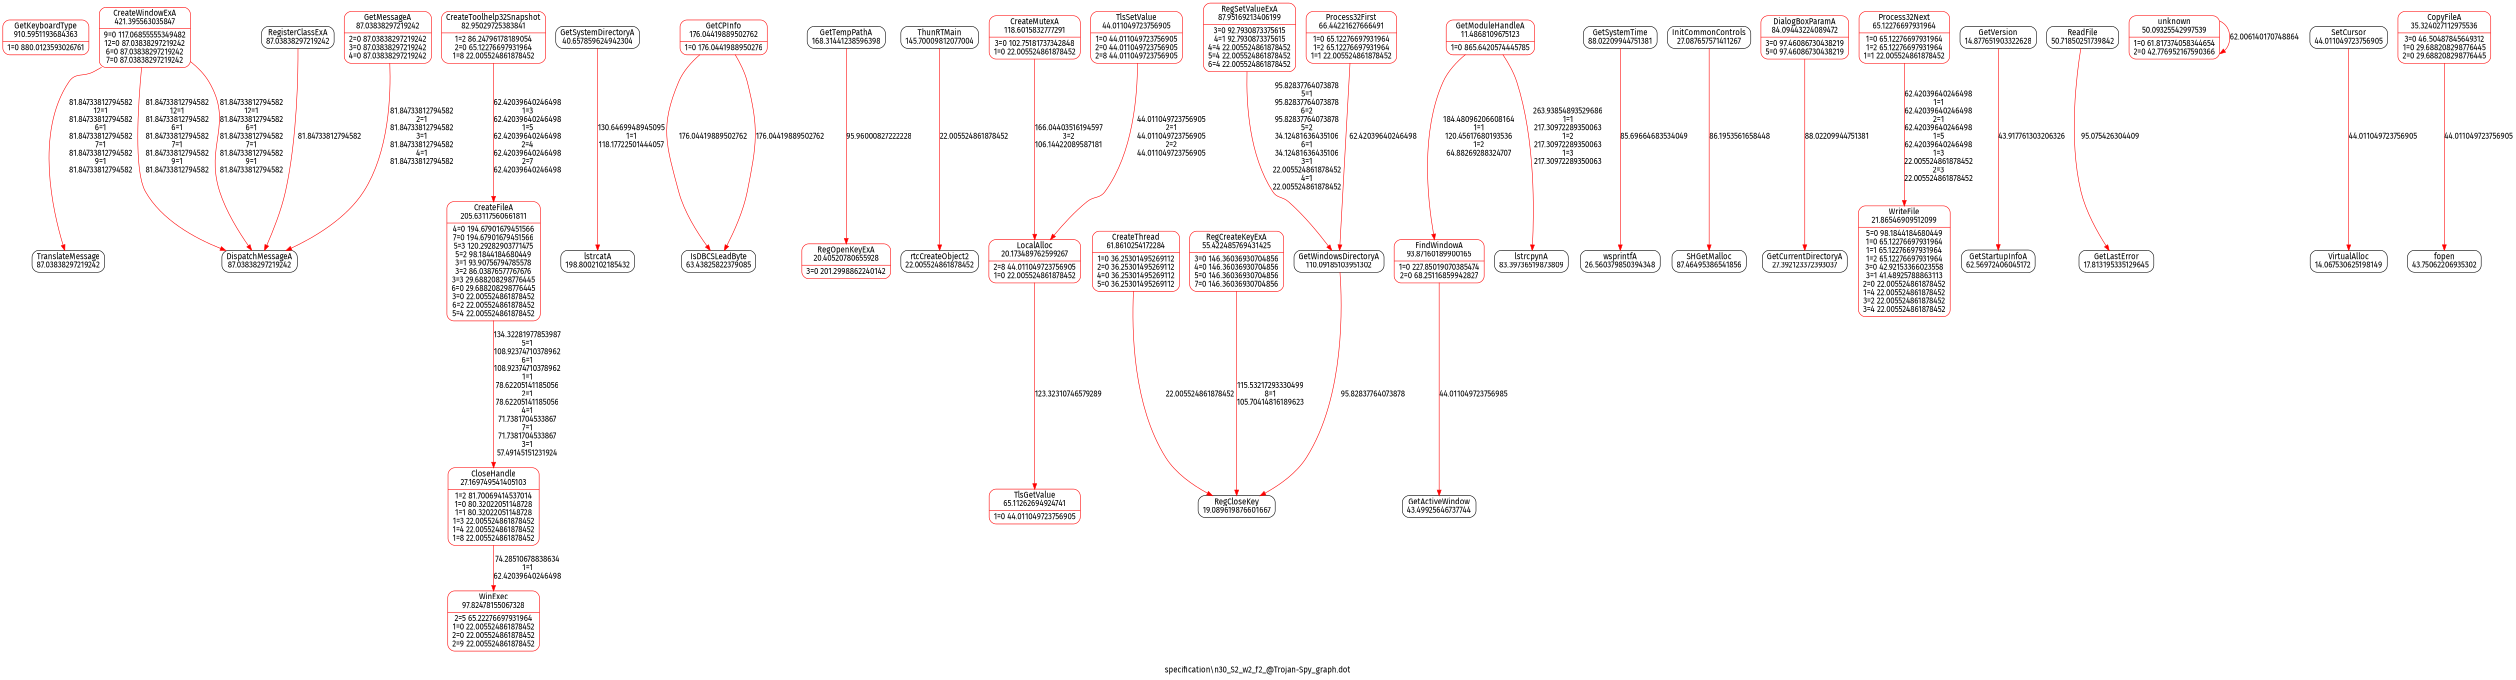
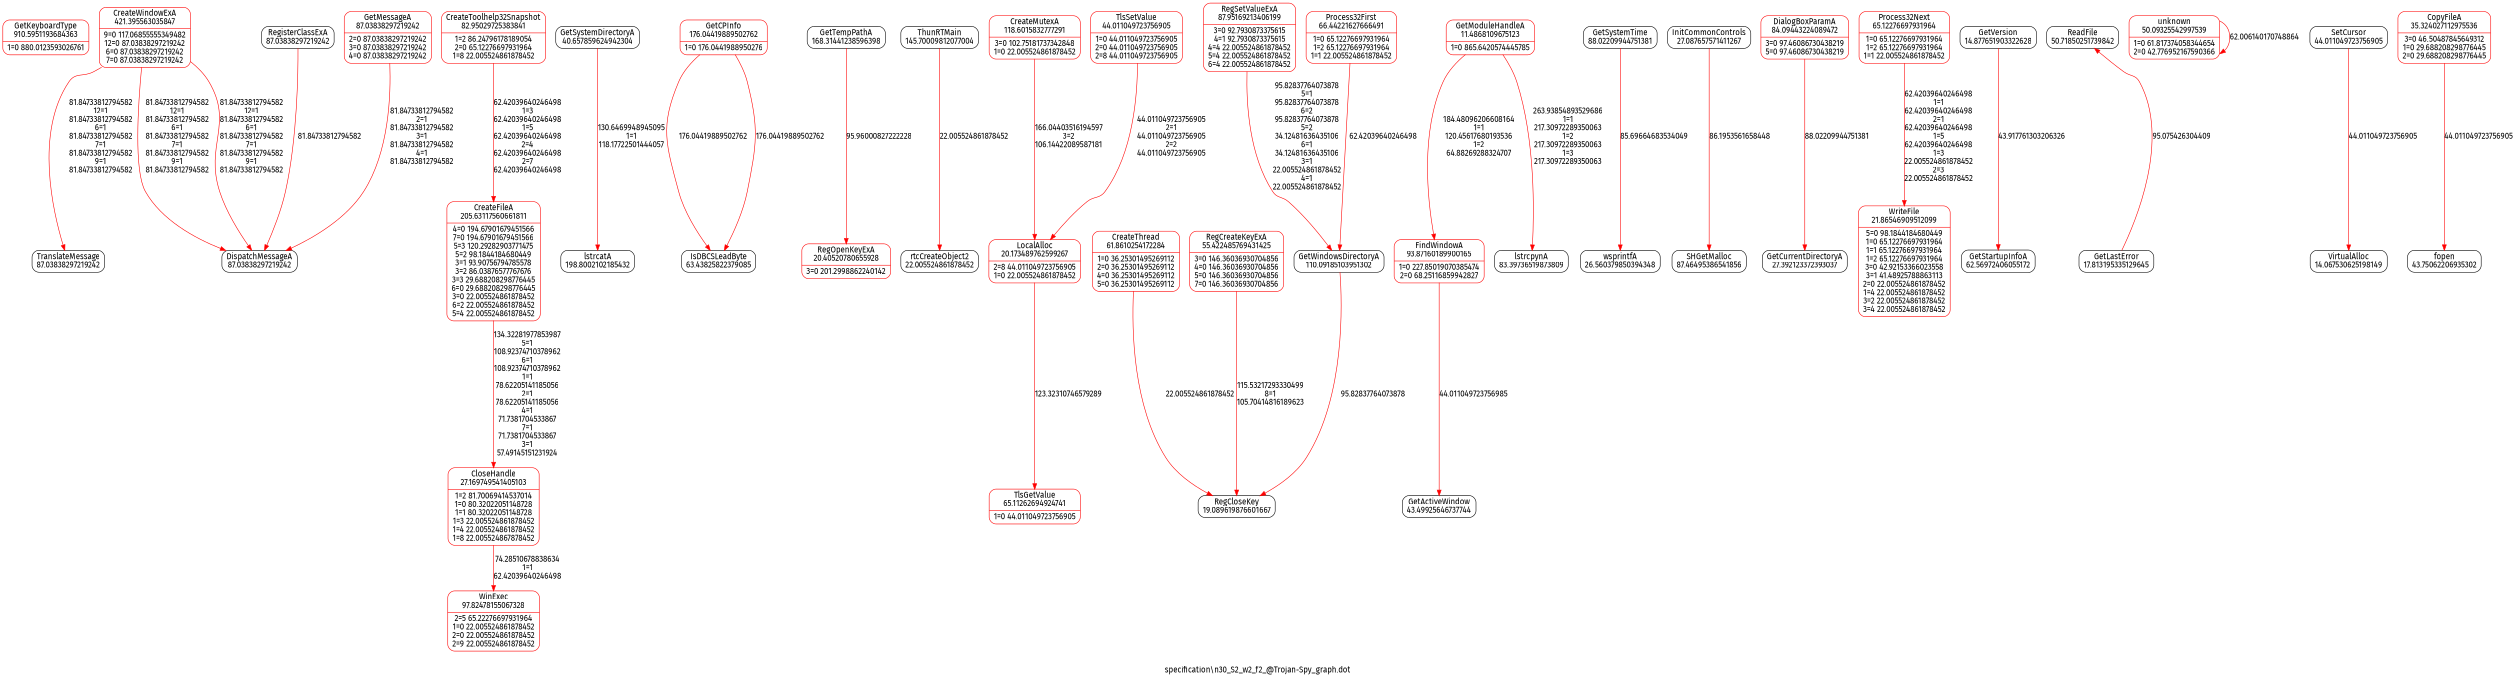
(2075, 150) -> (2152, 142)
(1998, 265) -> (1998, 265)
(494, 538) -> (494, 538)
